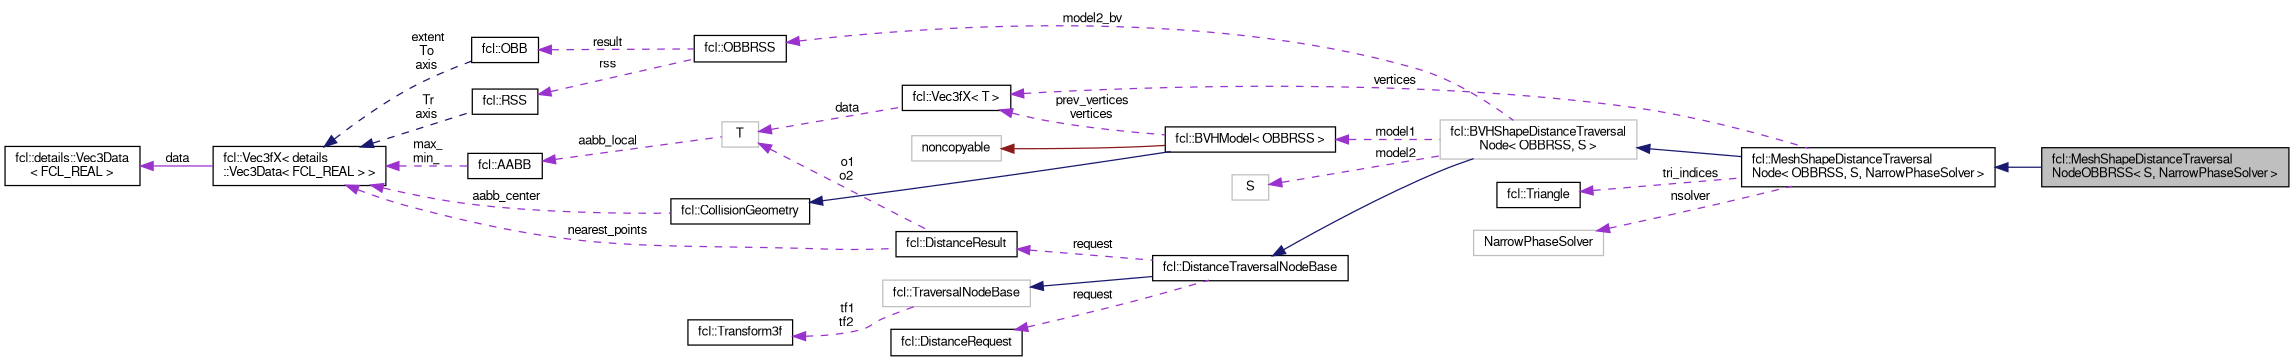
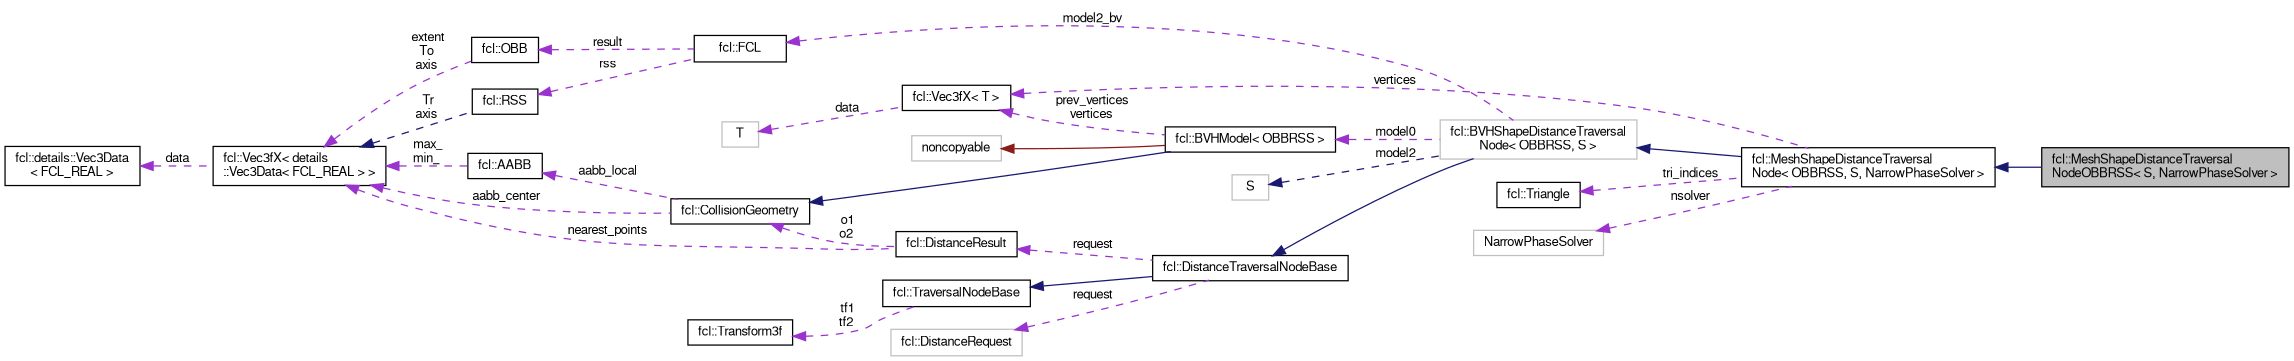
(740, 49) -> (740, 49)
(399, 94) -> (399, 94)
(1394, 133) -> (1394, 133)
(639, 148) -> (616, 187)
(183, 166) -> (183, 166)
(1361, 169) -> (1361, 169)
(847, 189) -> (830, 241)
(957, 293) -> (957, 293)
(957, 343) -> (957, 343)
